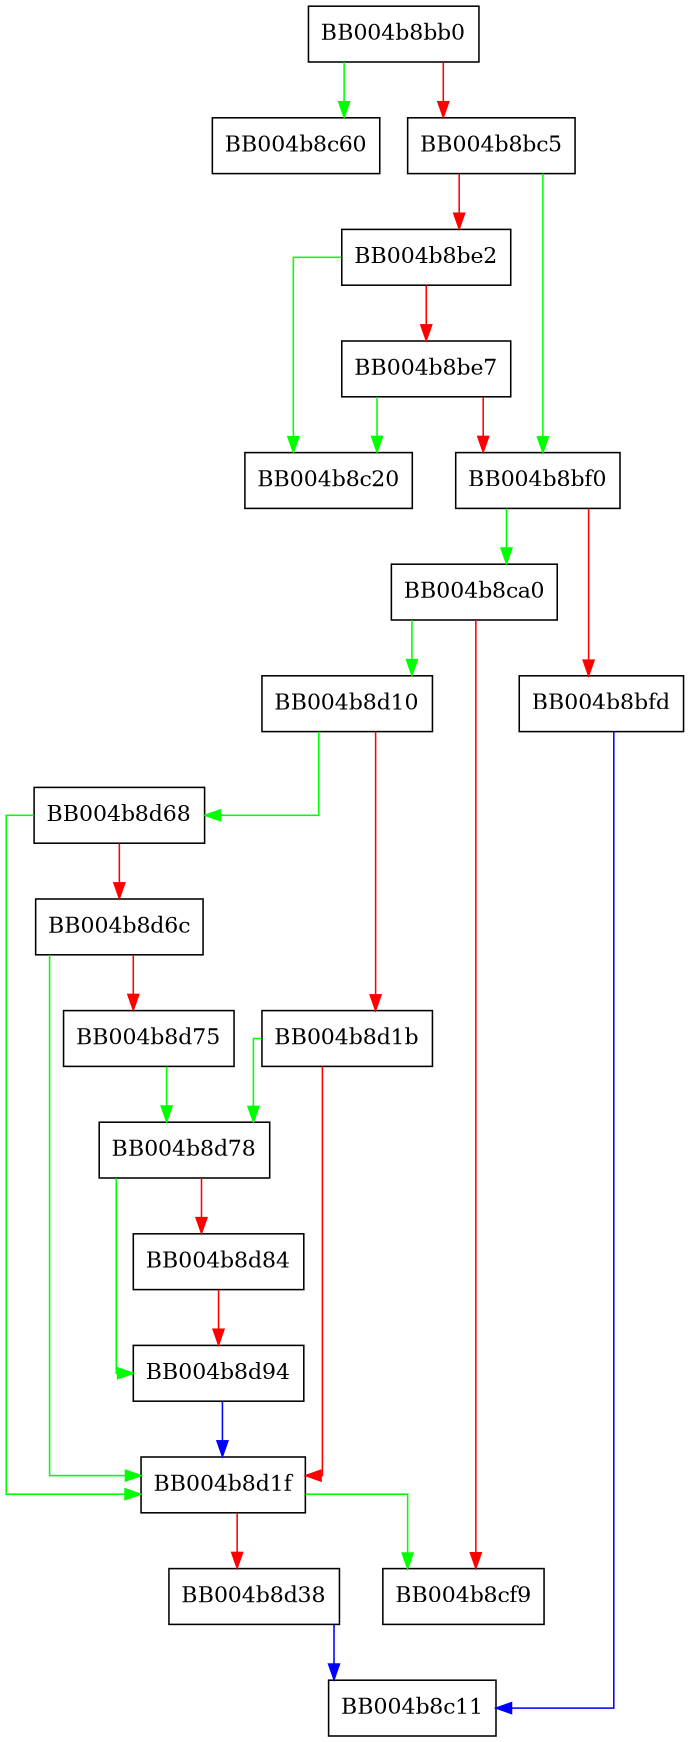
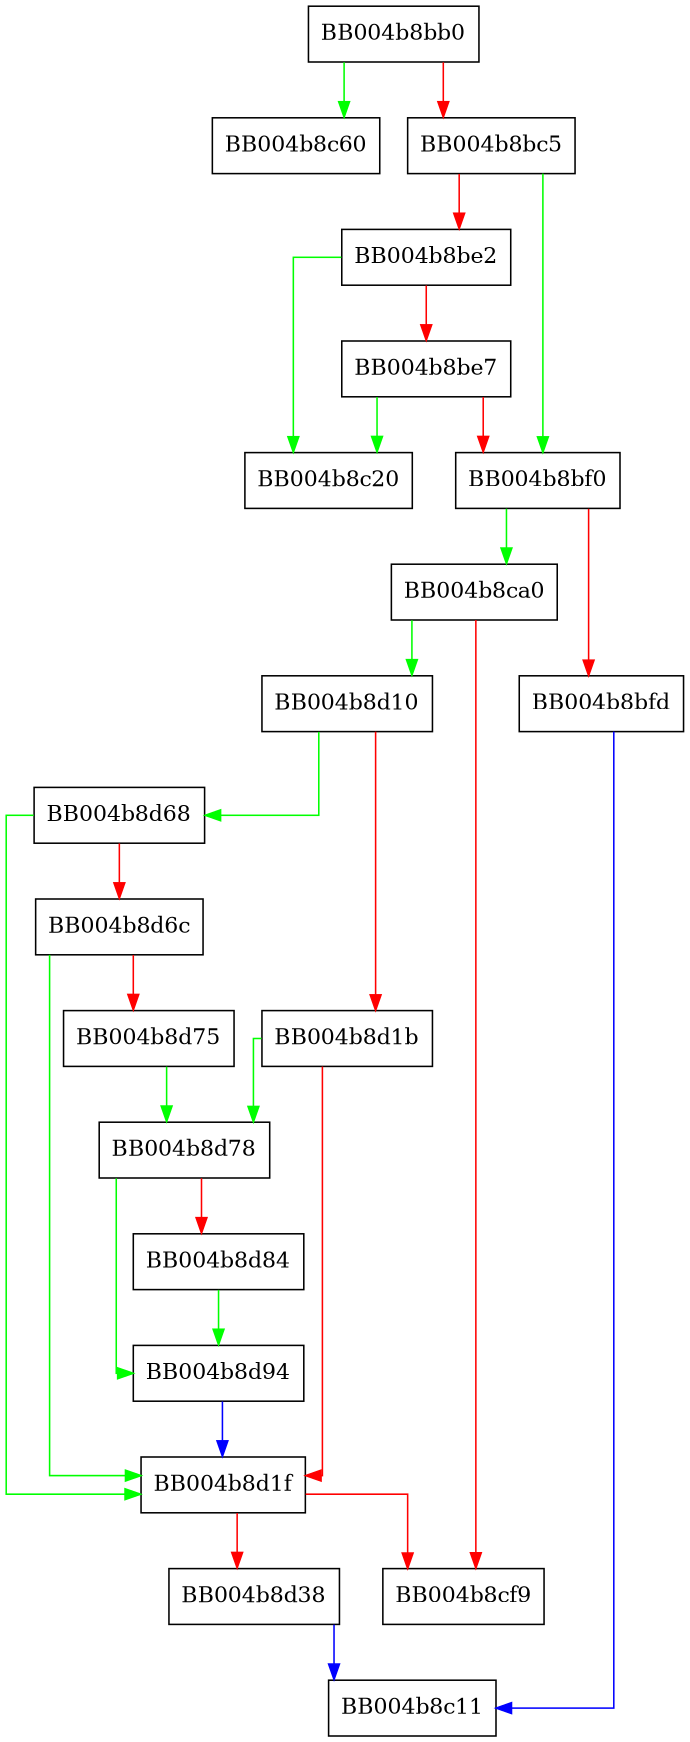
(219, 1310) -> (219, 1310)
(386, 1494) -> (386, 1494)
